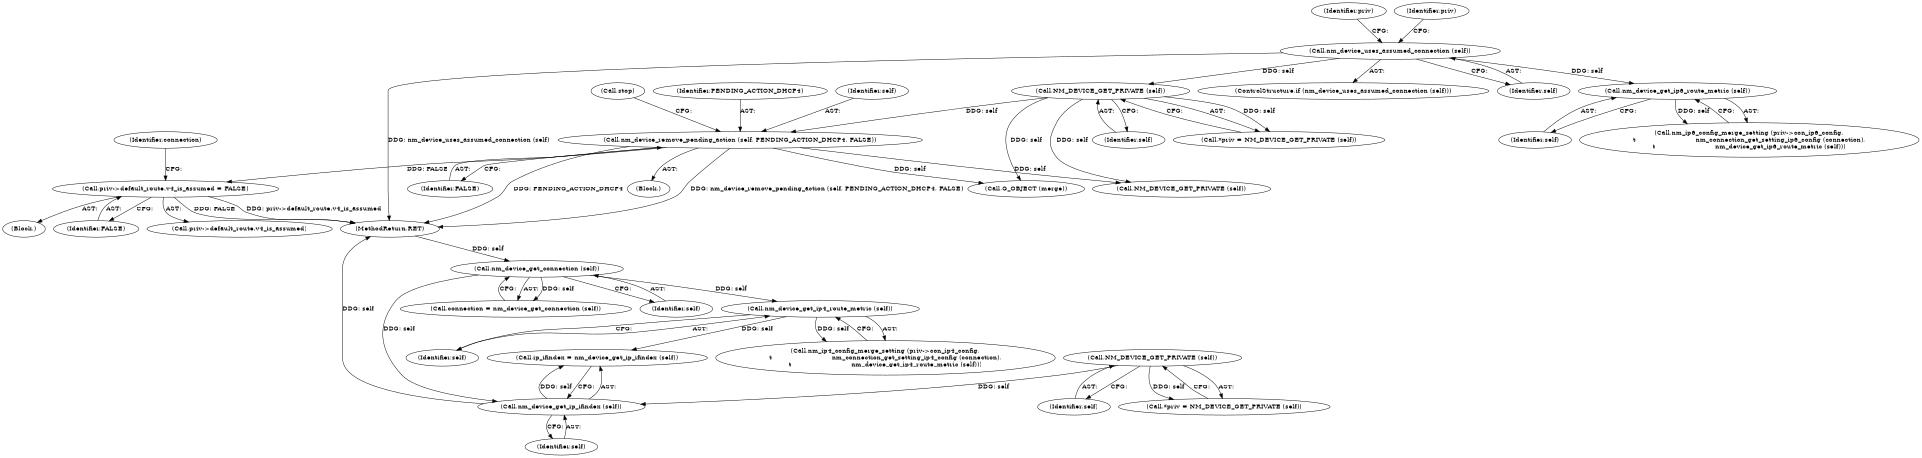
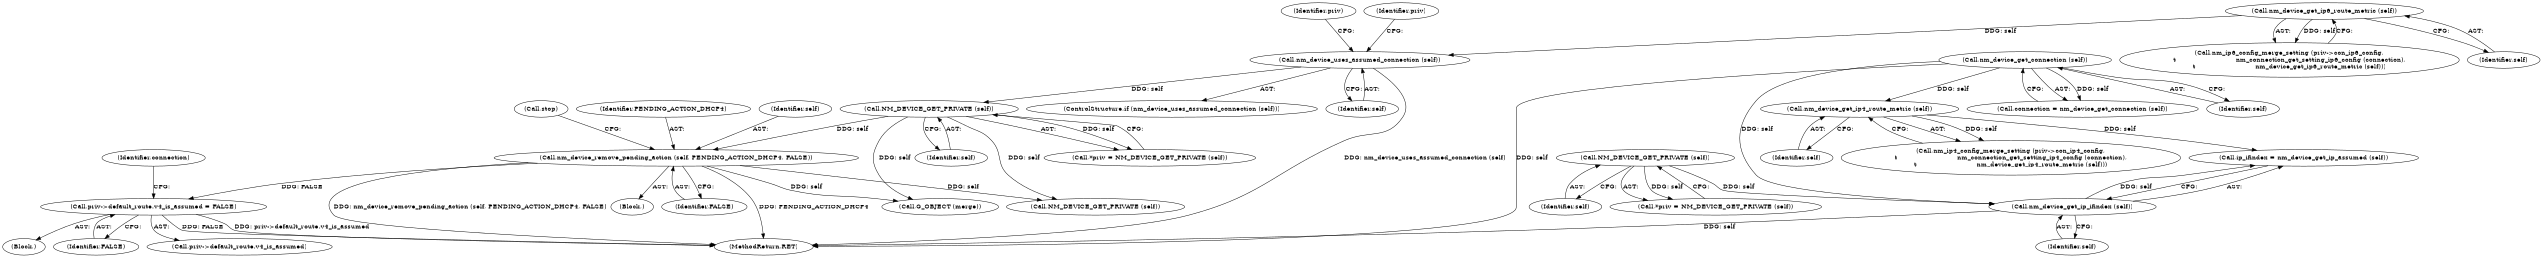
(1539, 69) -> (1847, 35)
(460, 248) -> (1436, 227)
(597, 358) -> (2304, 158)
